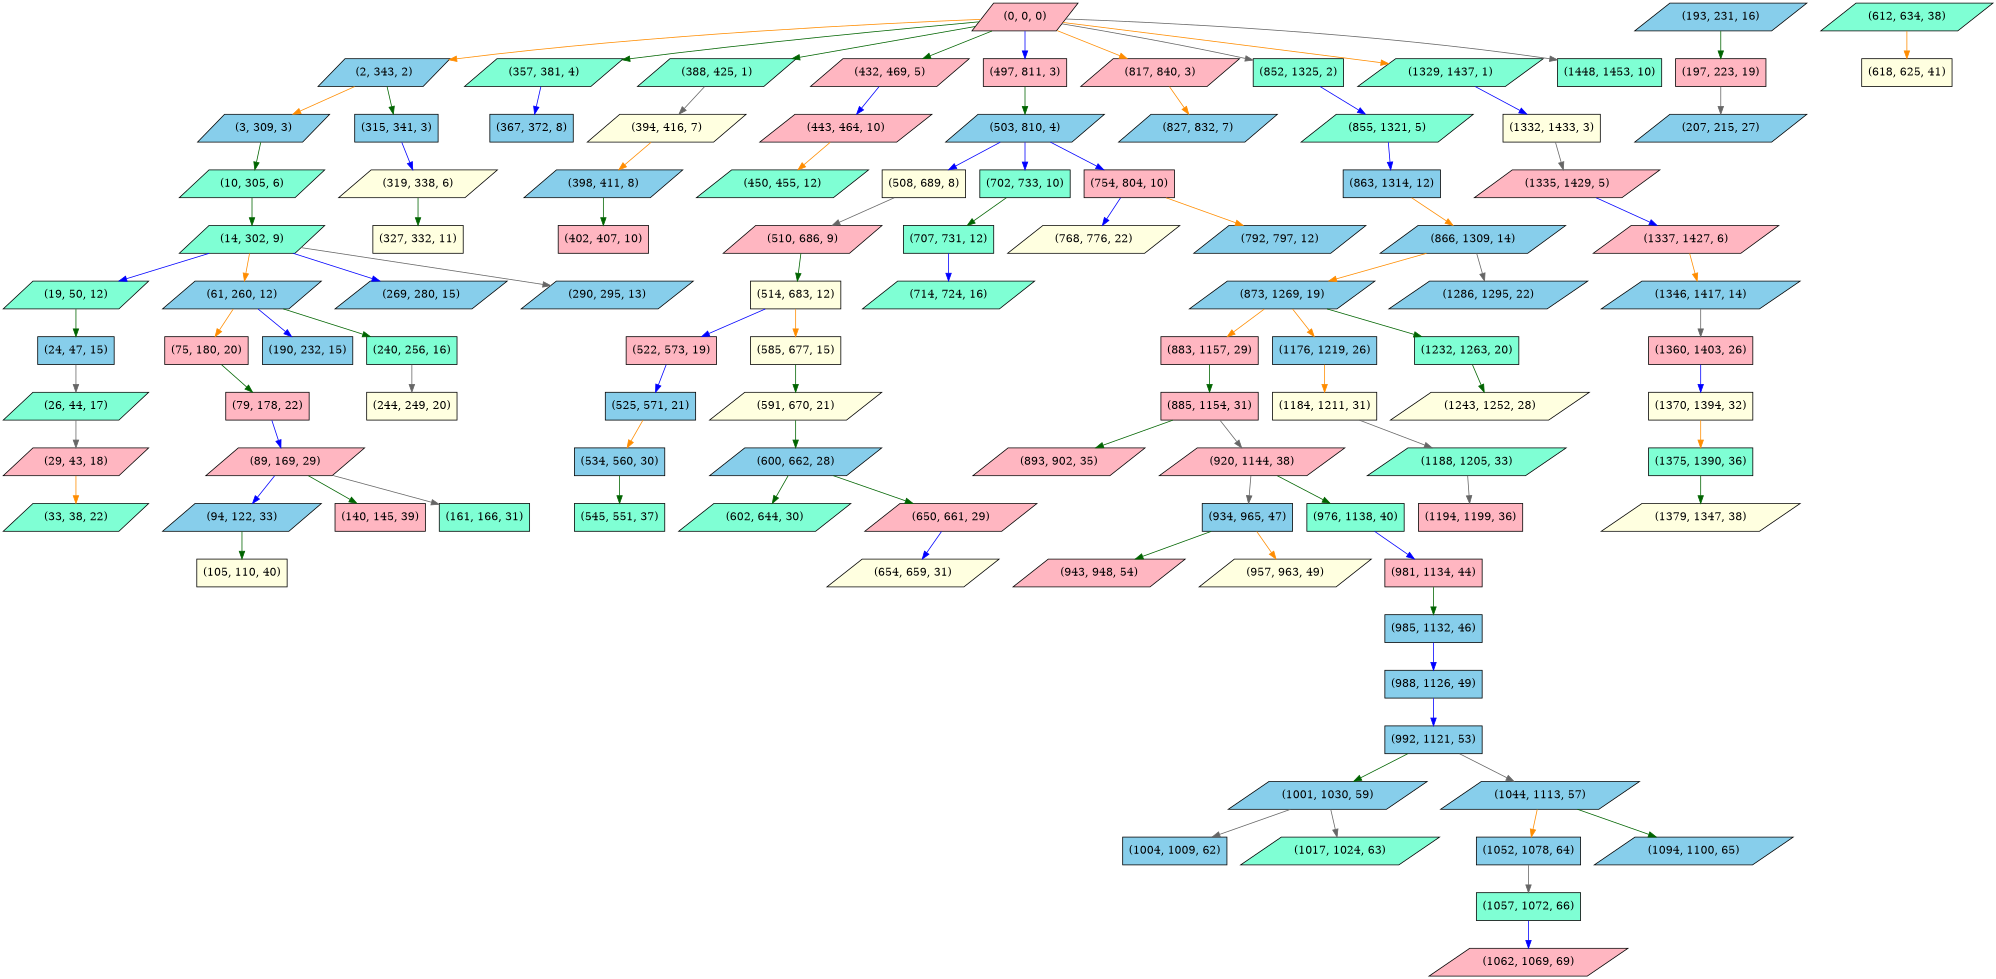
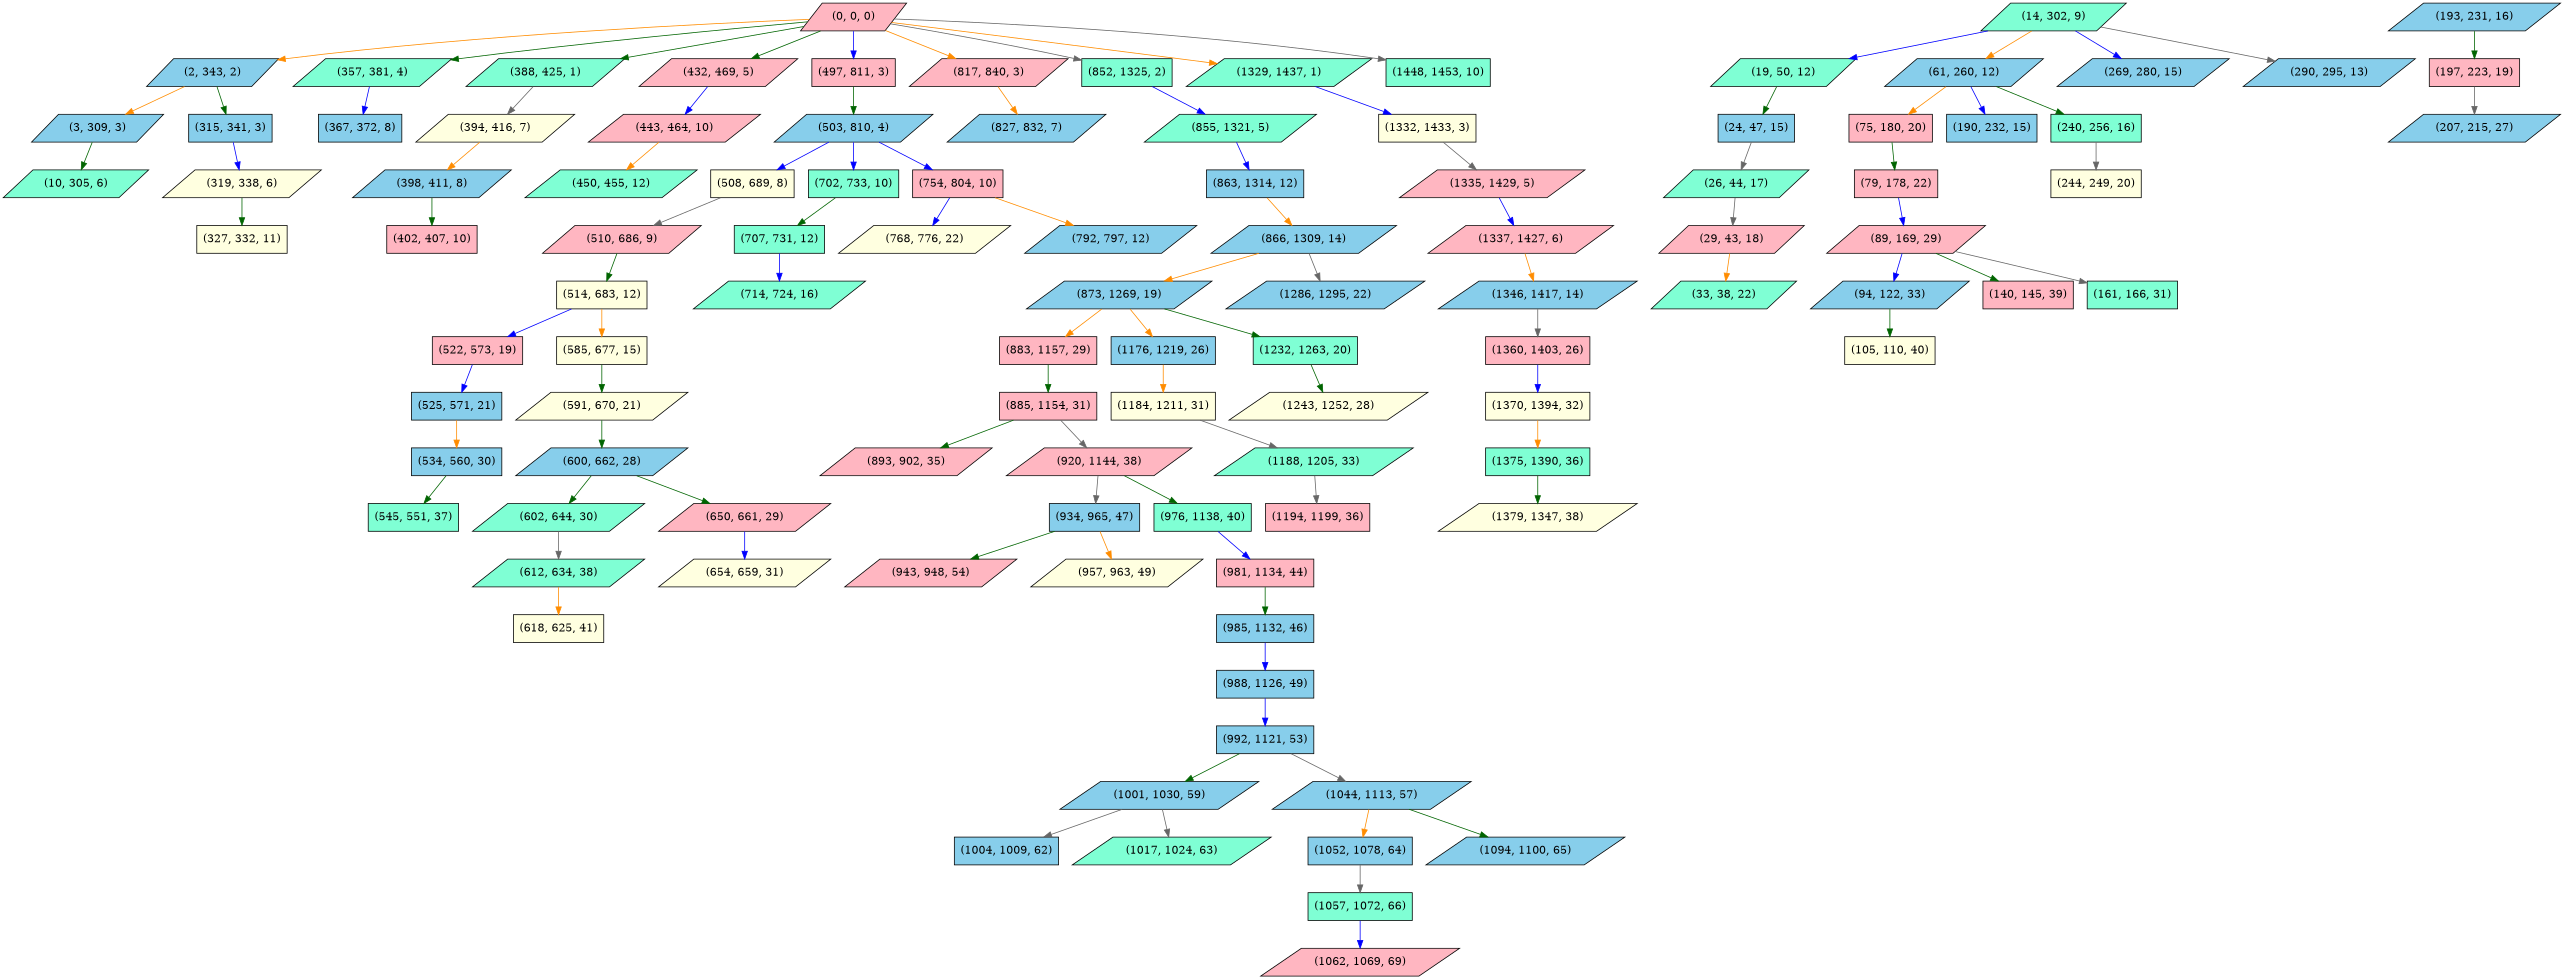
(252, 208) -> none
none -> (559, 541)
